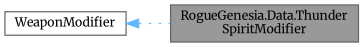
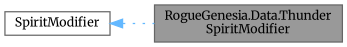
(66, 23) -> (57, 23)
